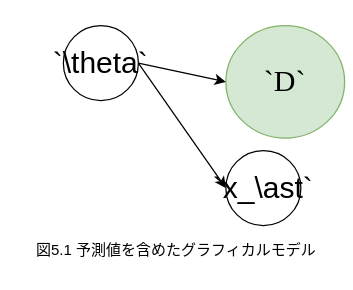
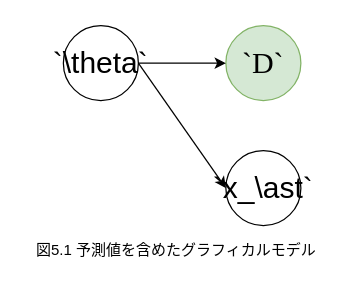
(285, 82) -> (263, 63)
